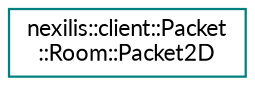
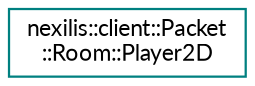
(127, 43) -> (127, 43)
